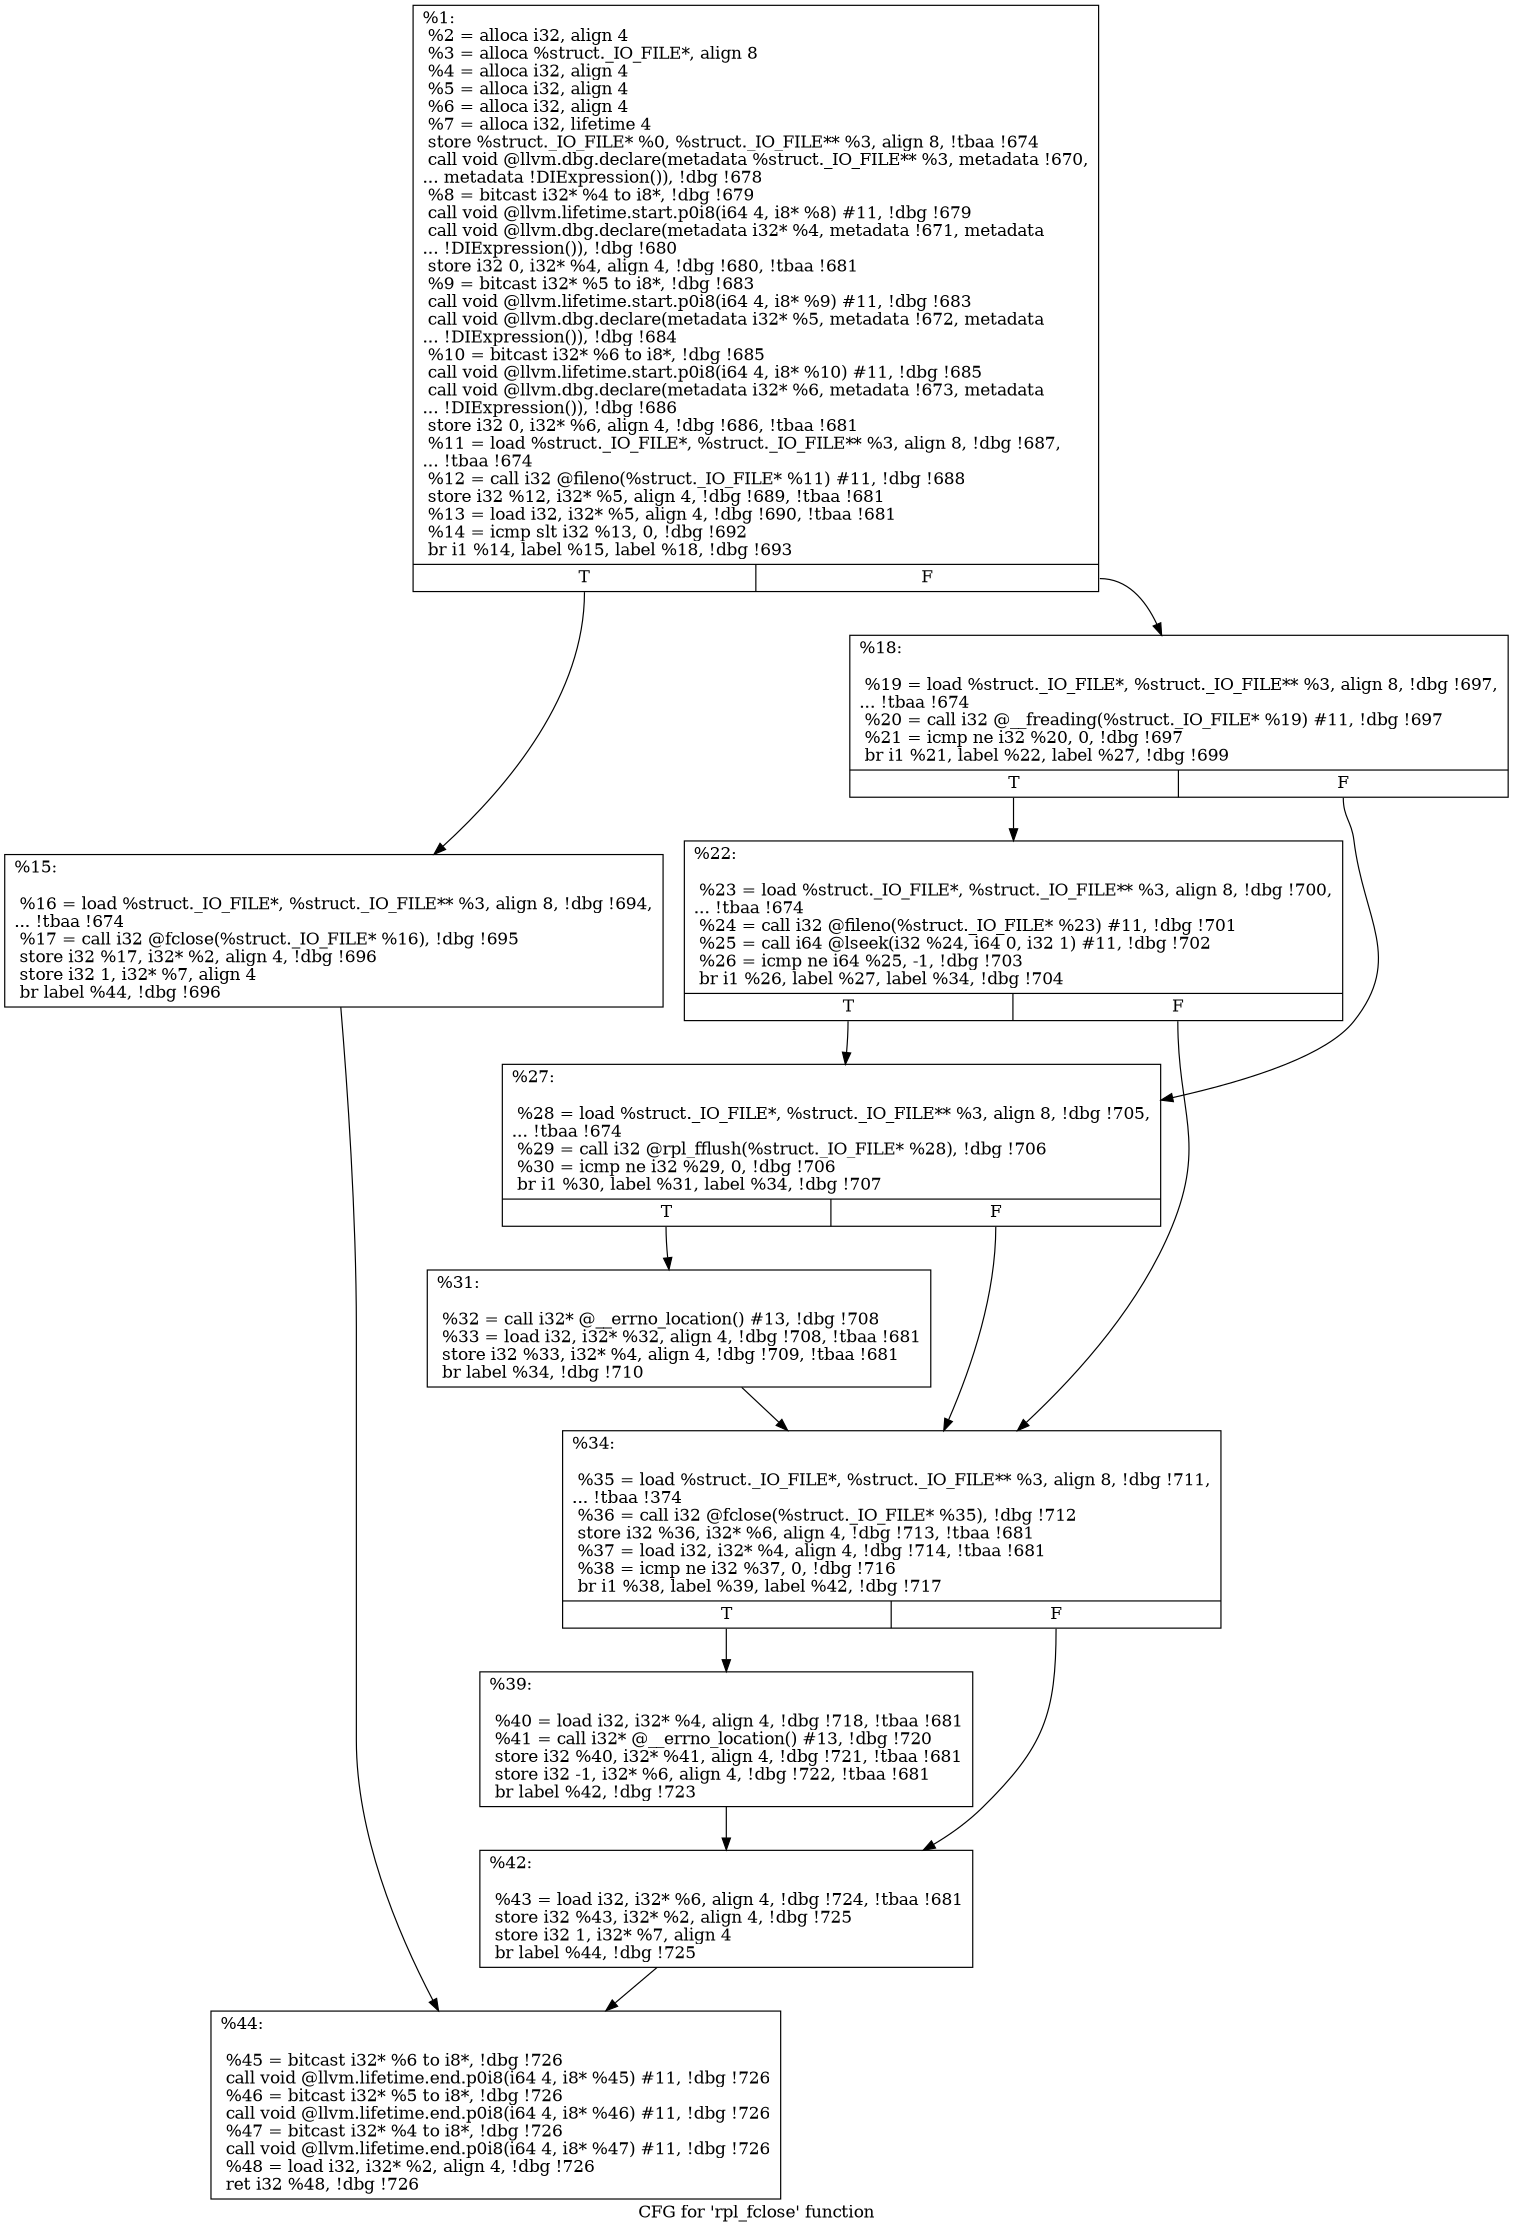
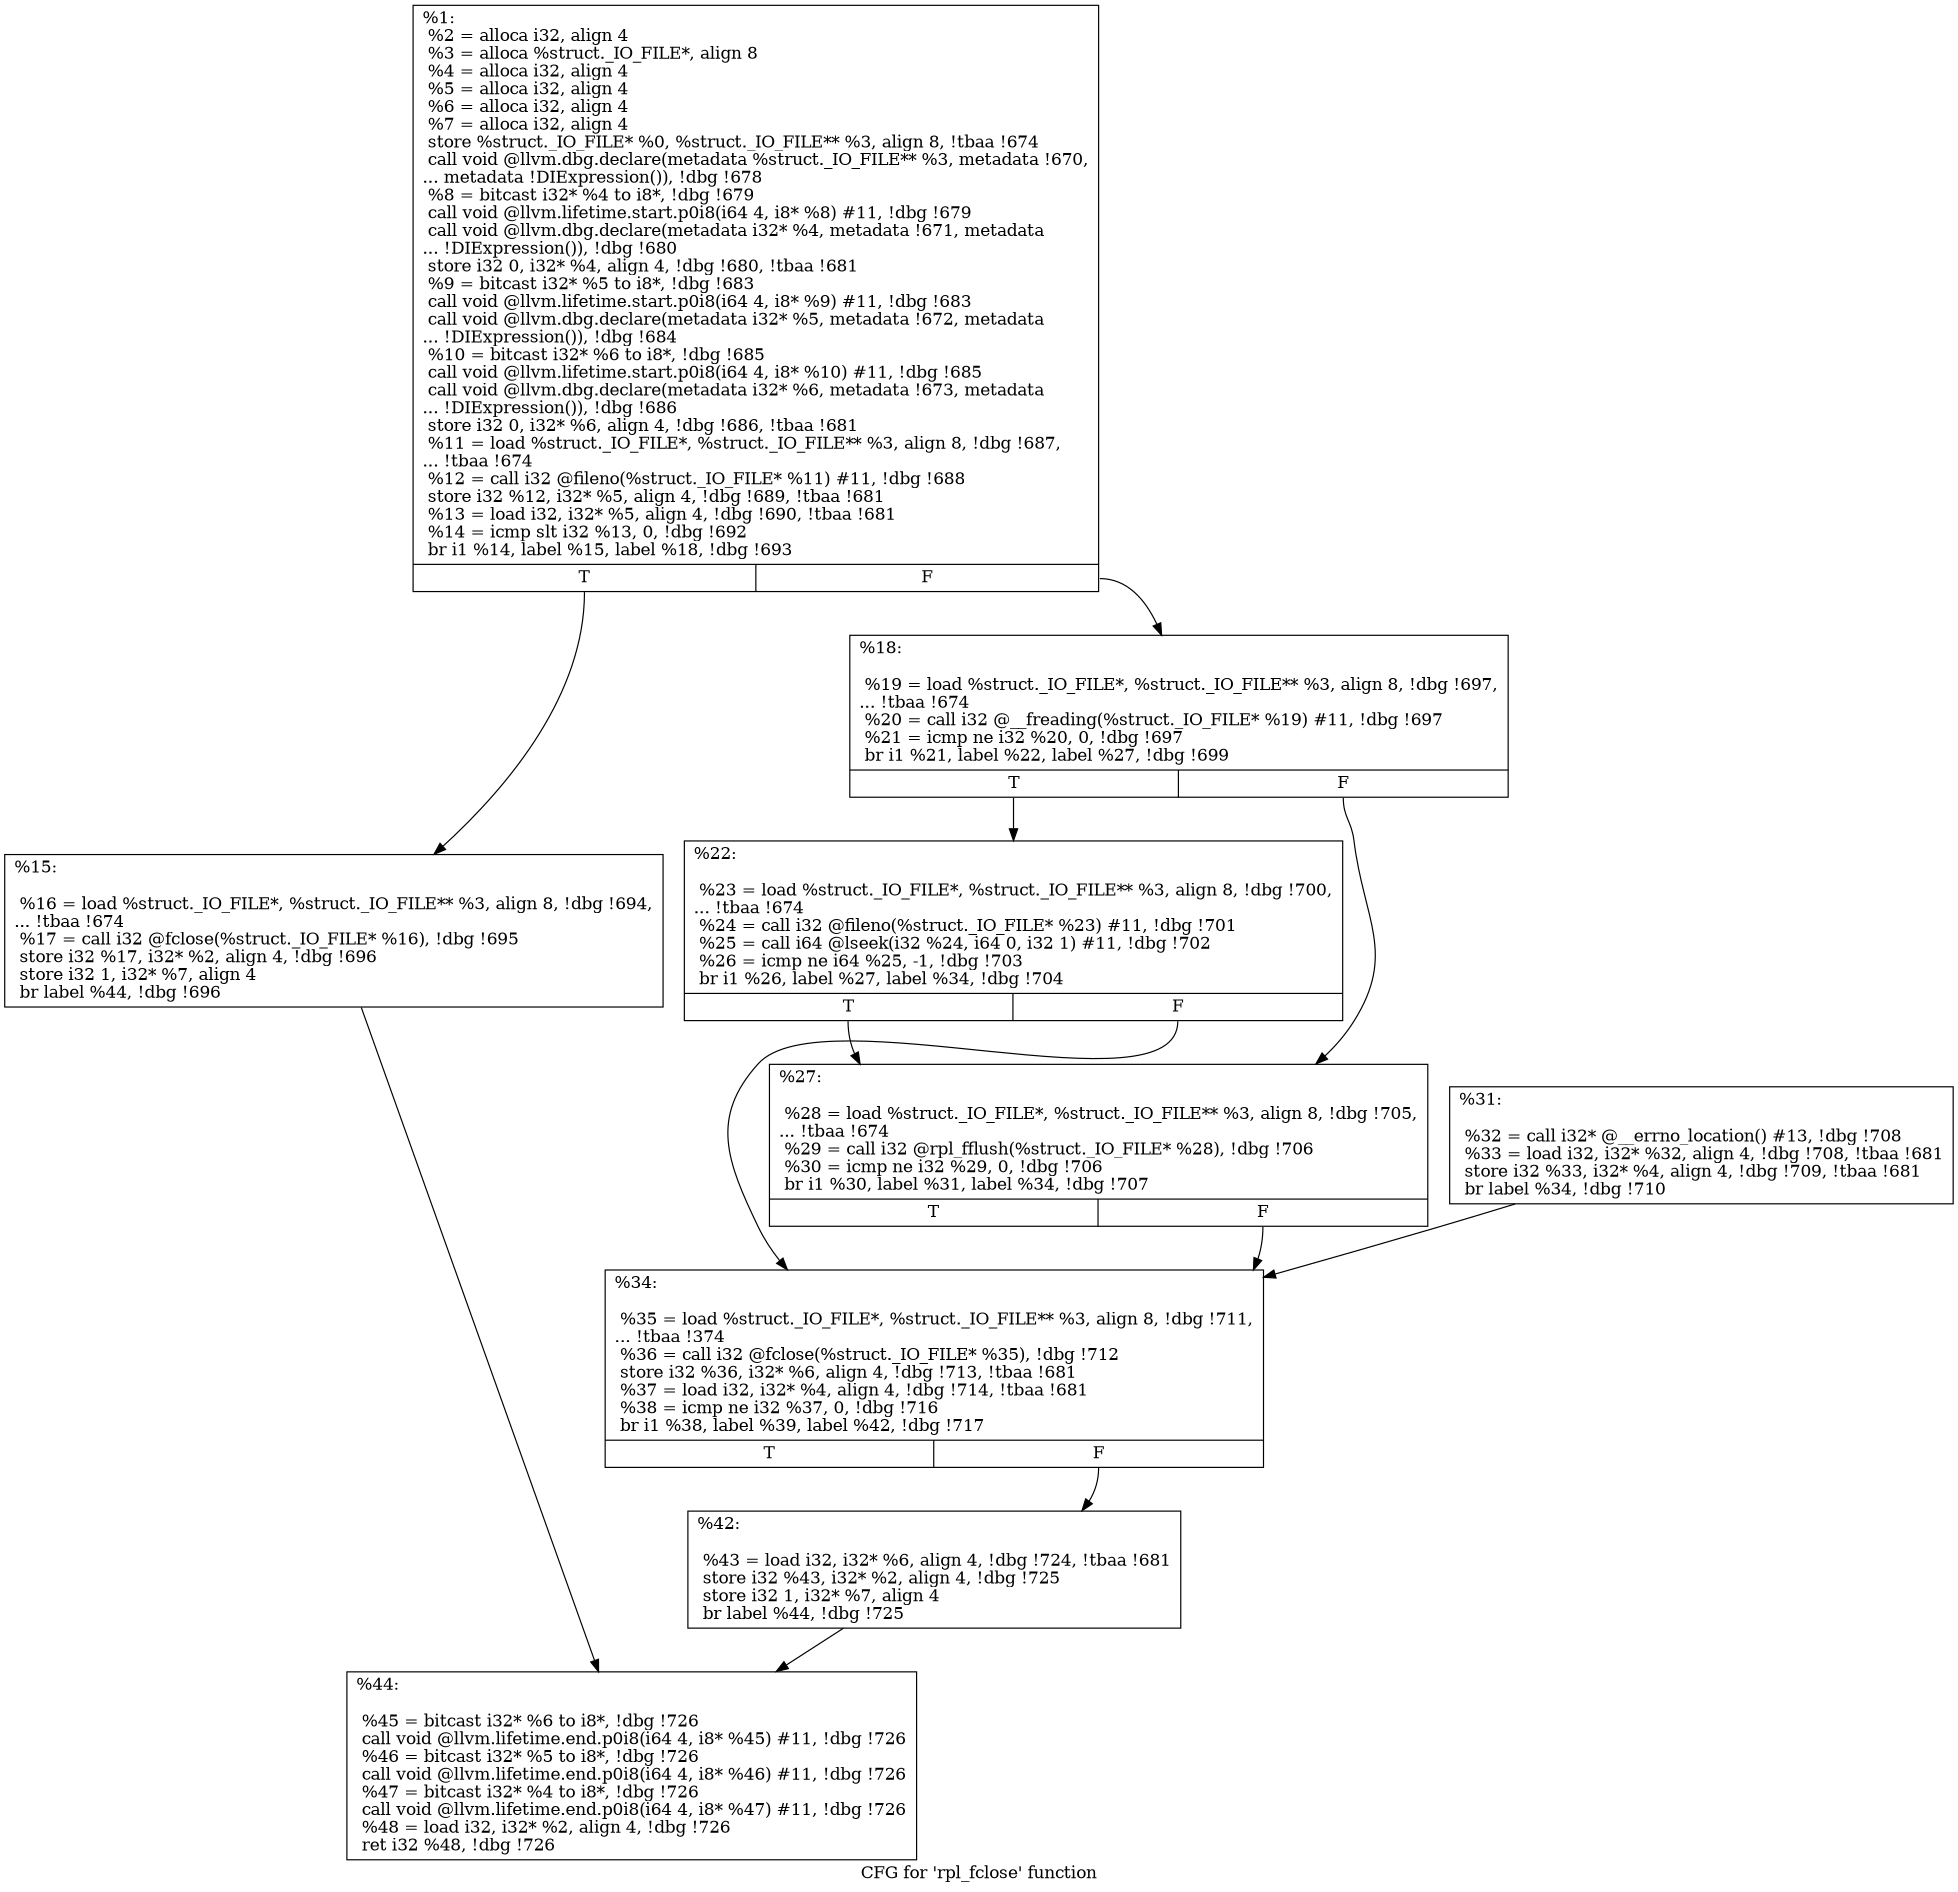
(537, 125) -> (526, 125)
(666, 1242) -> none
(726, 1739) -> none
